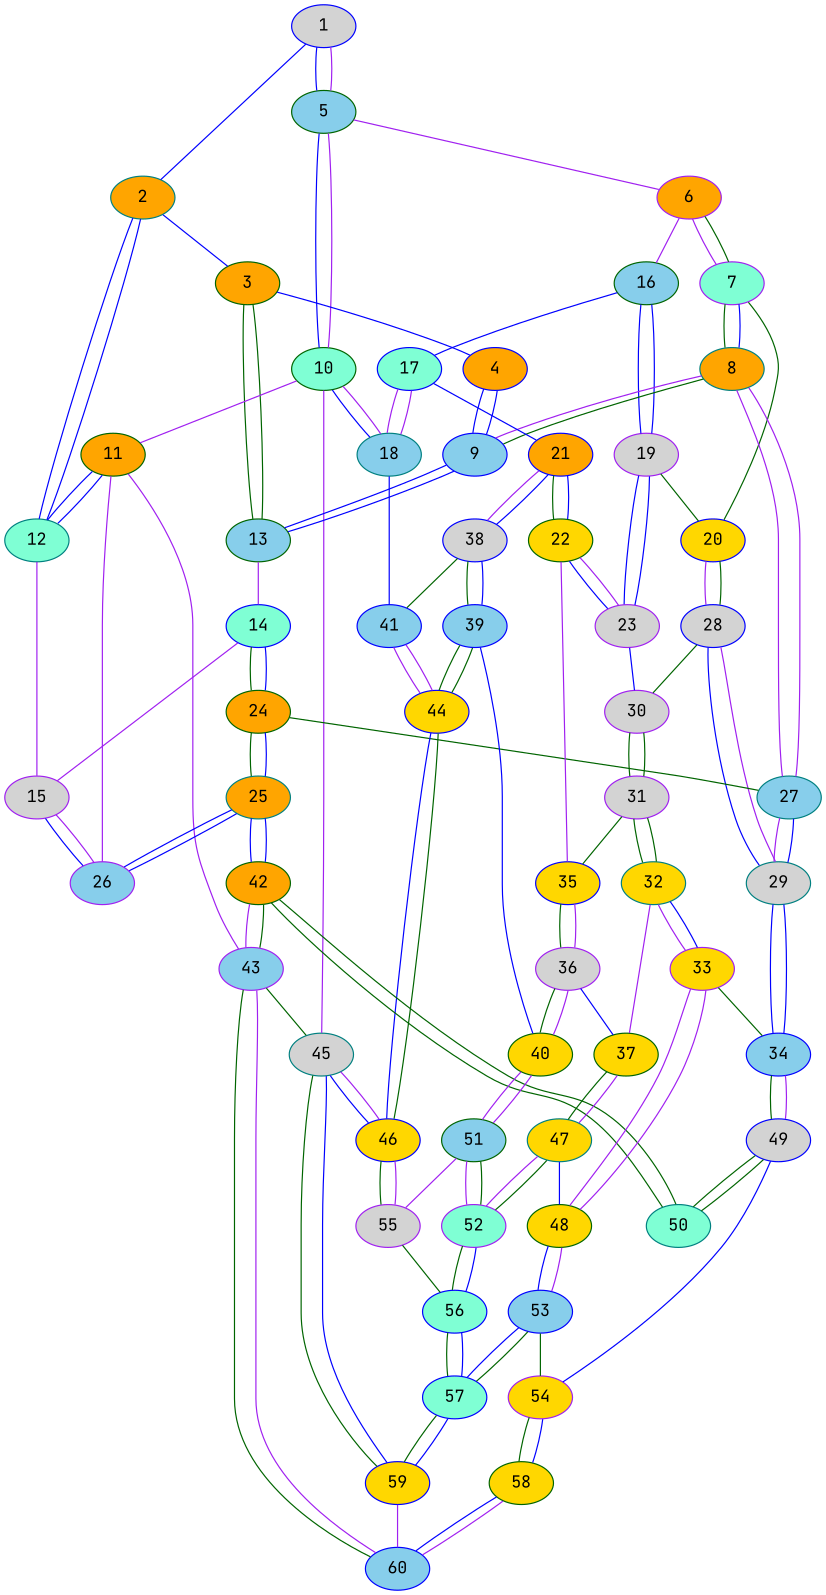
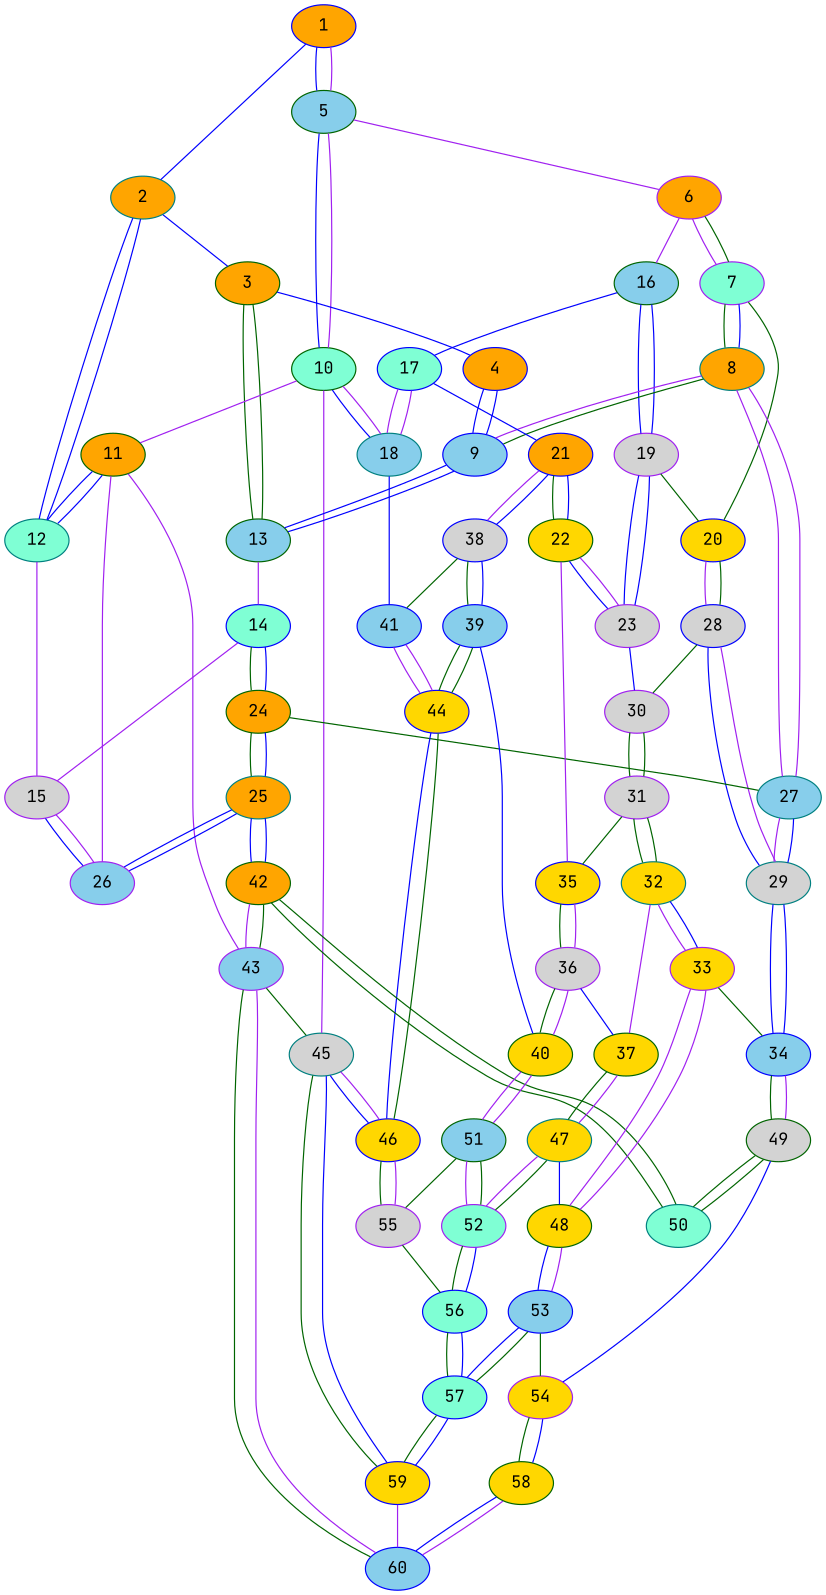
(324, 26) -> (324, 26)
(778, 1140) -> (778, 1140)
(431, 1183) -> (431, 1183)
